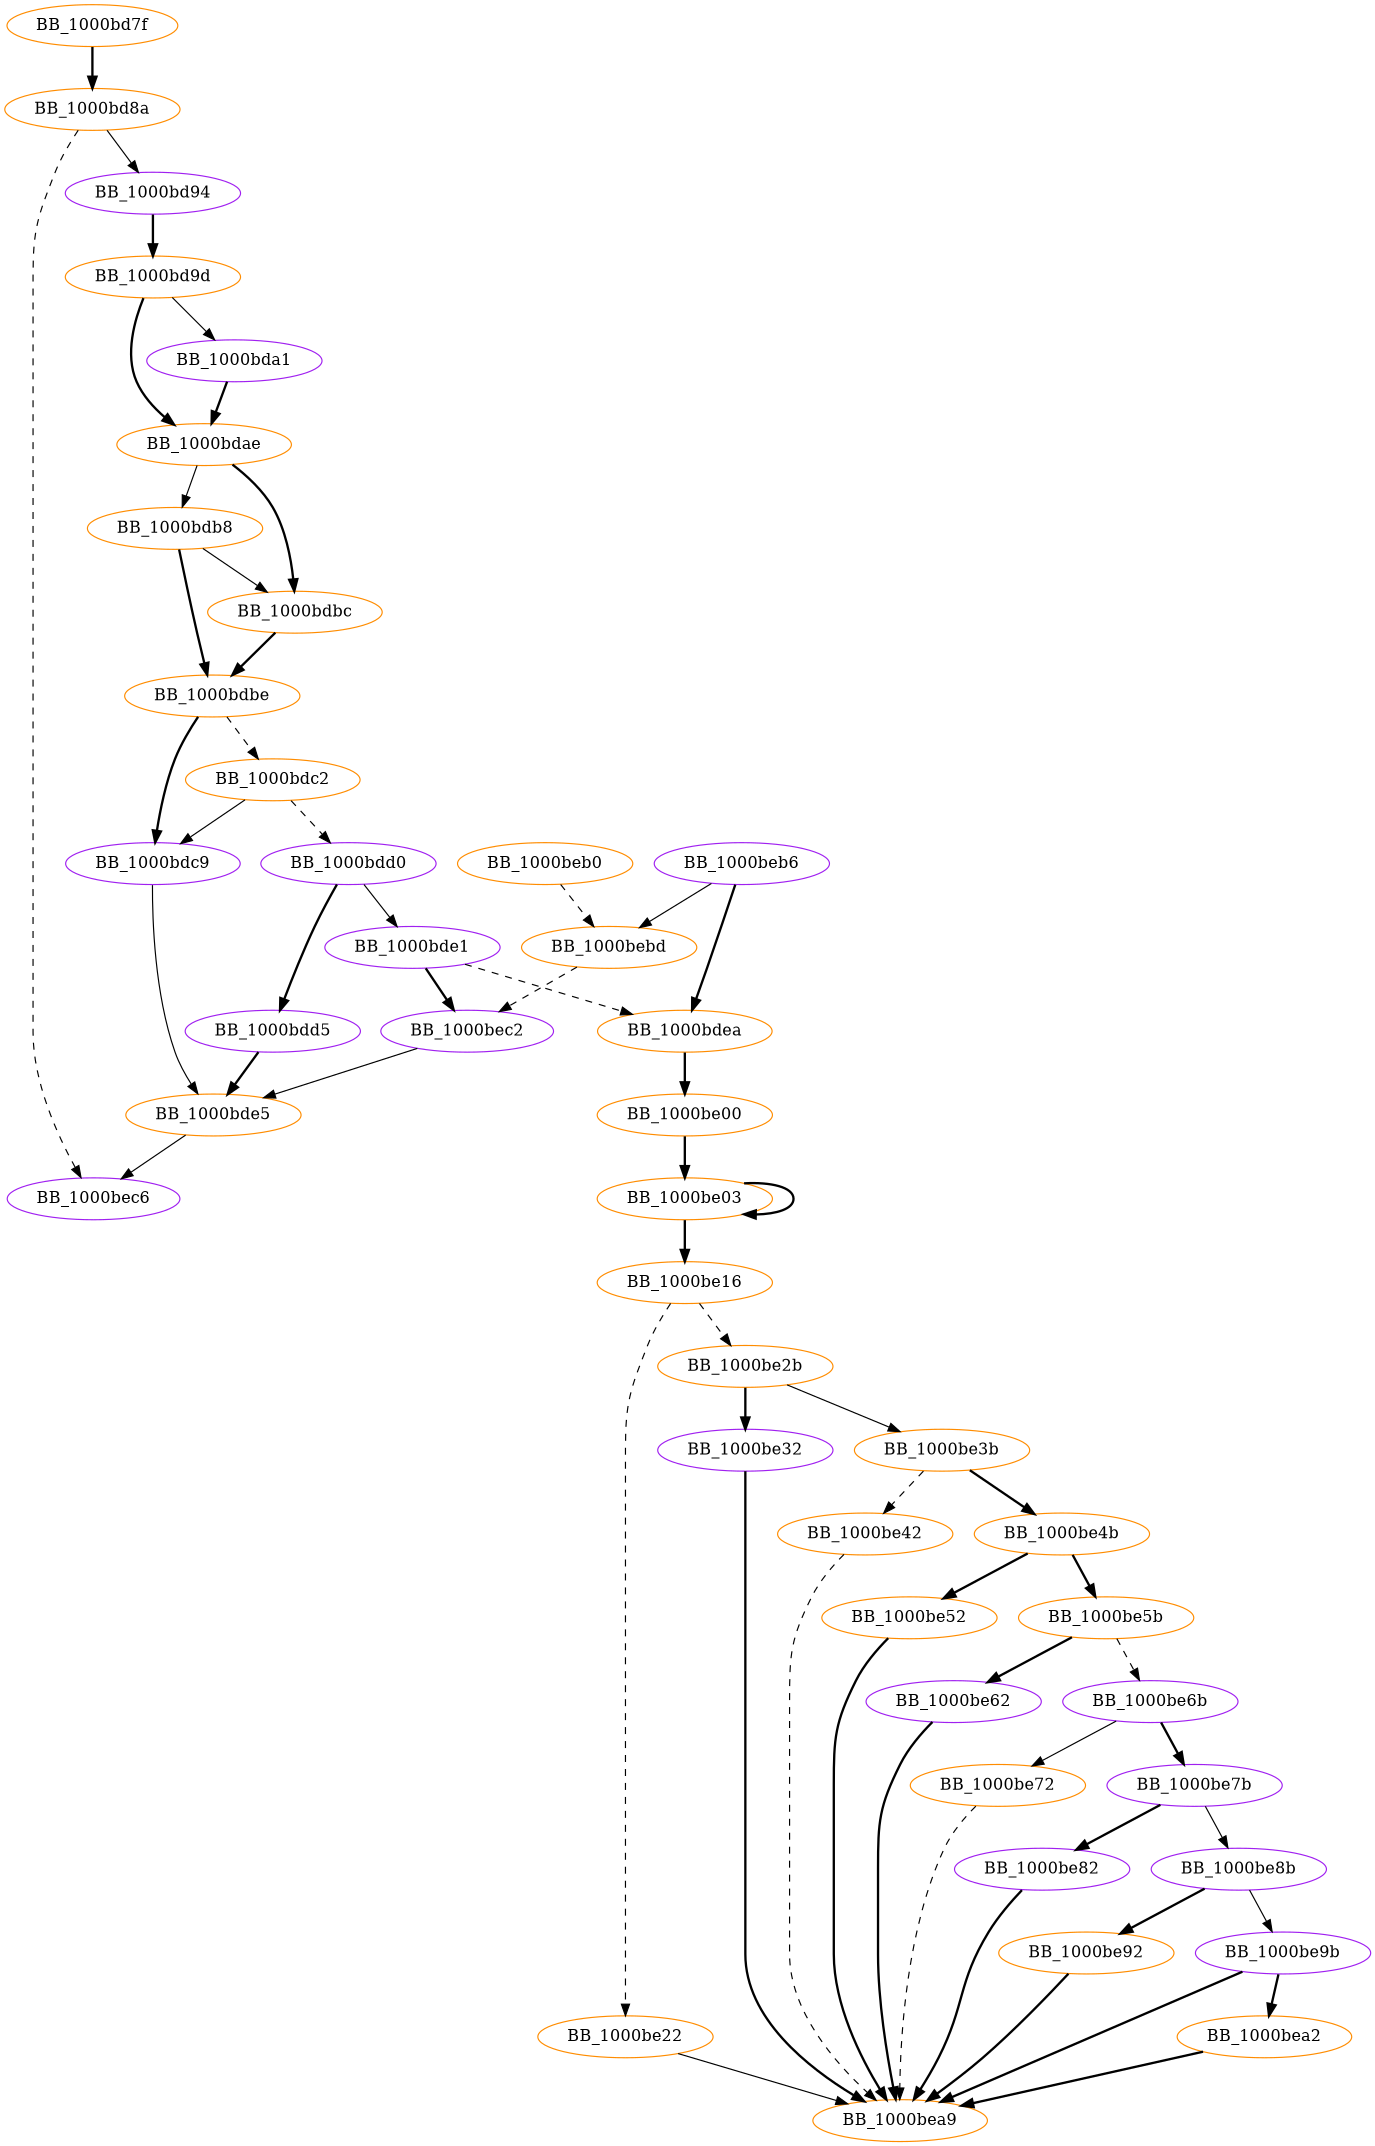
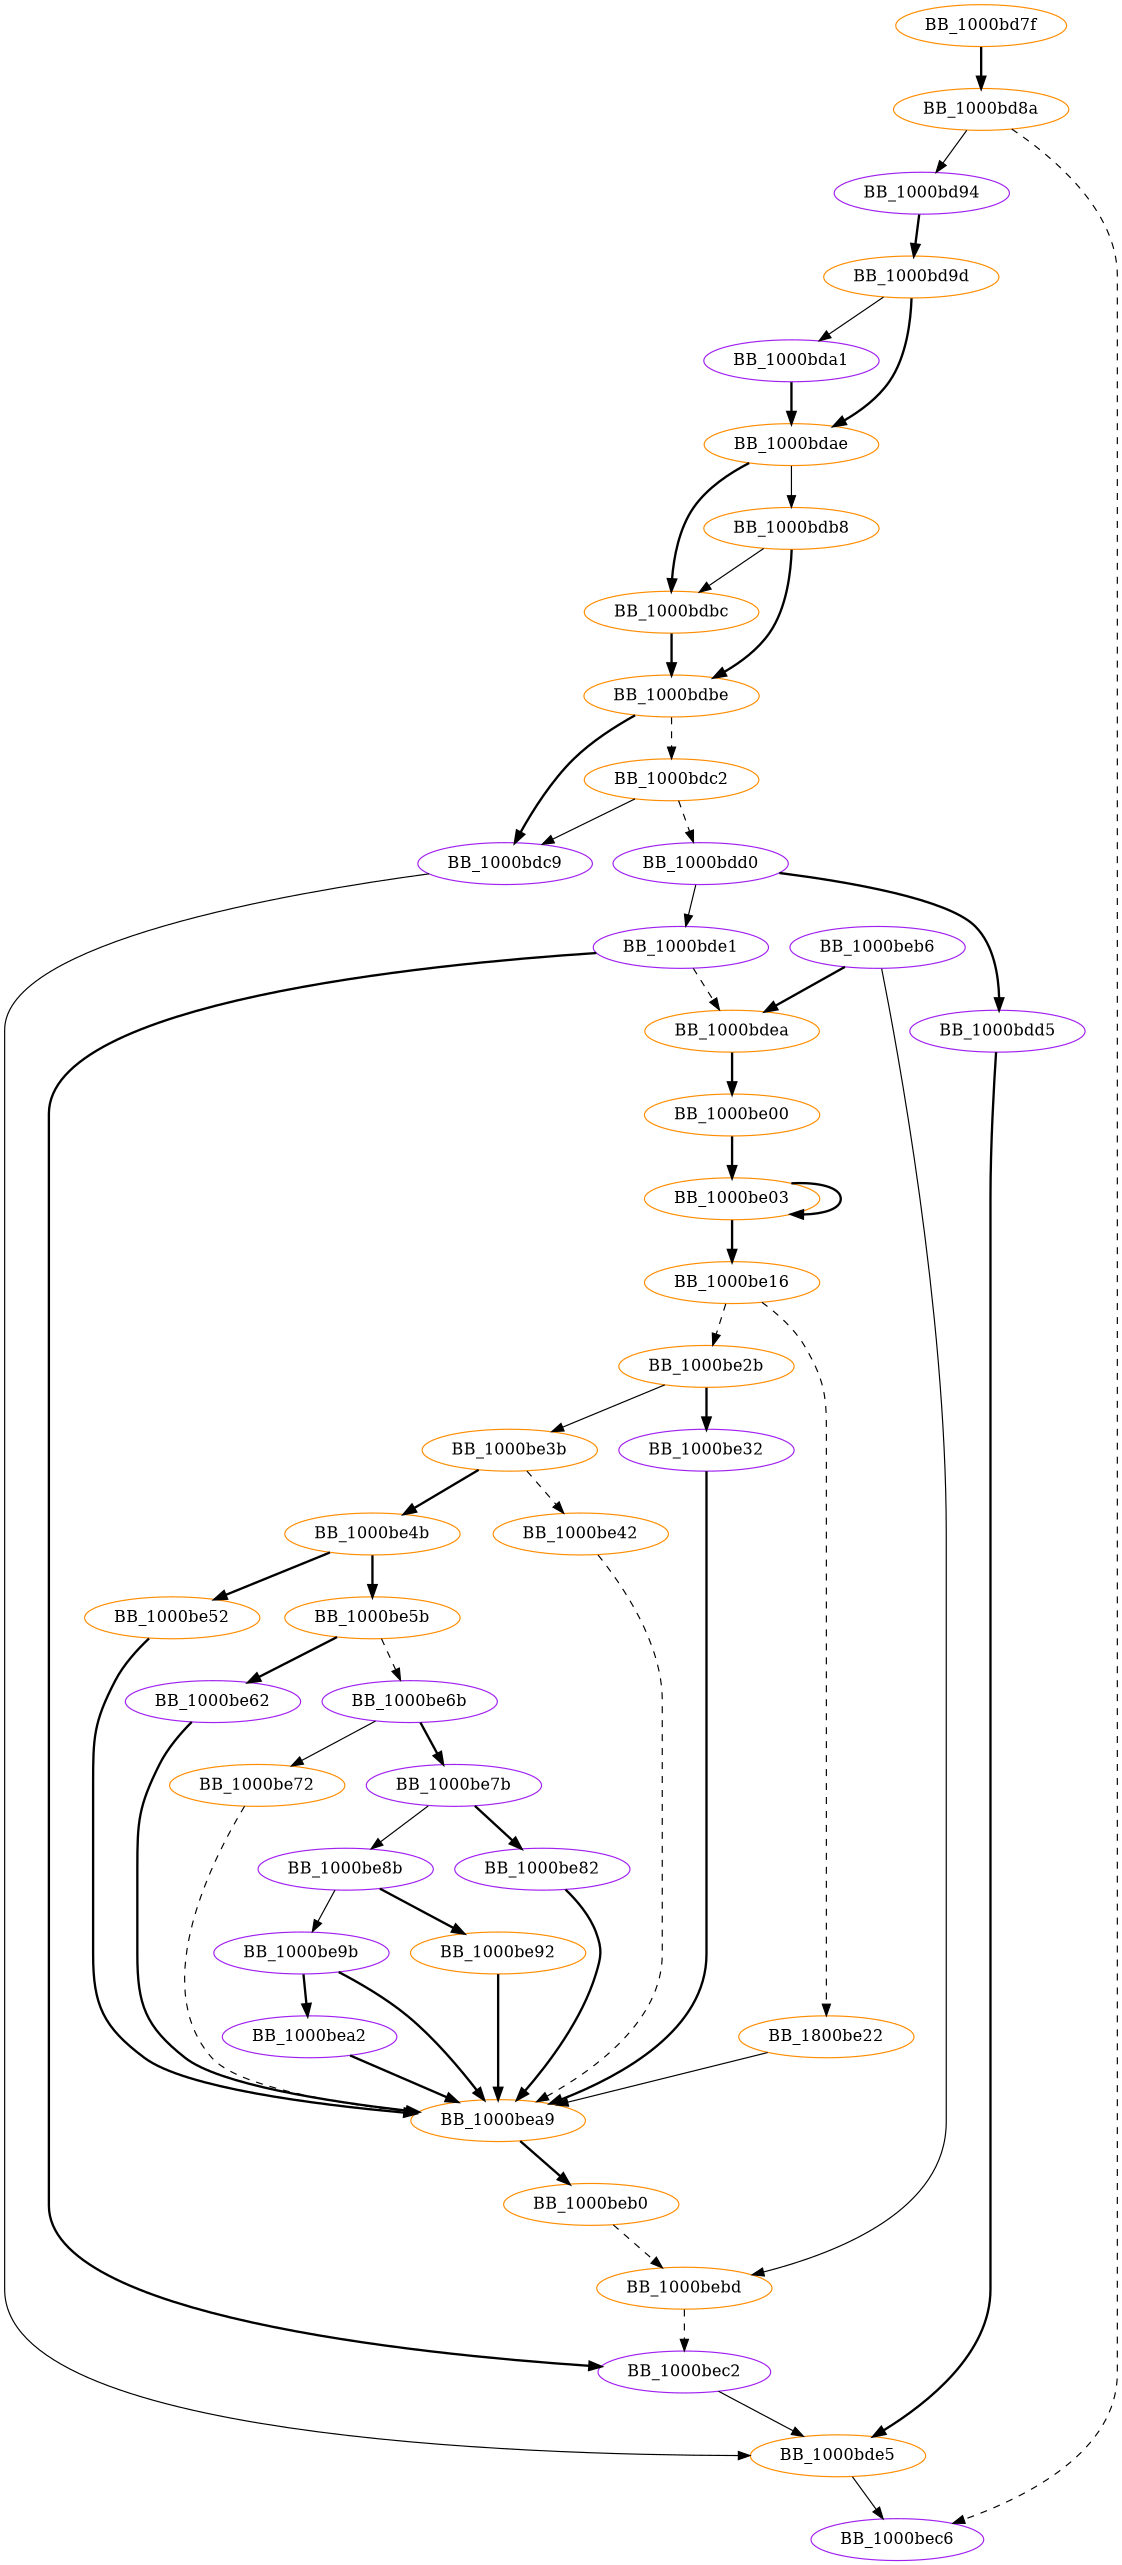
(625, 2037) -> (826, 2037)
(1264, 2037) -> (310, 2037)
none -> (540, 2159)
